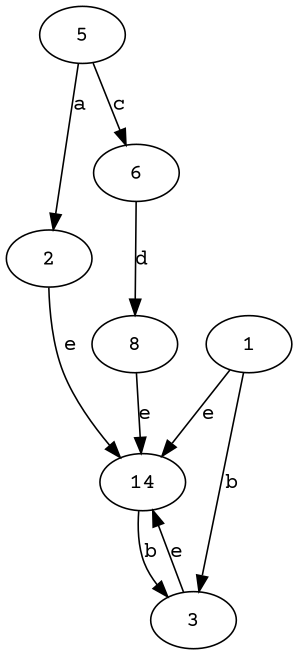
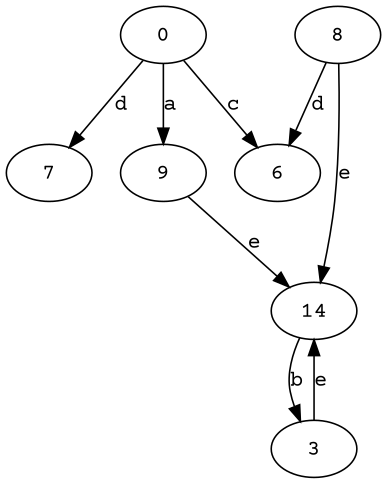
(82, 35) -> (163, 35)
none -> (49, 173)
(136, 250) -> (311, 96)
(49, 259) -> (163, 173)
(249, 344) -> none
